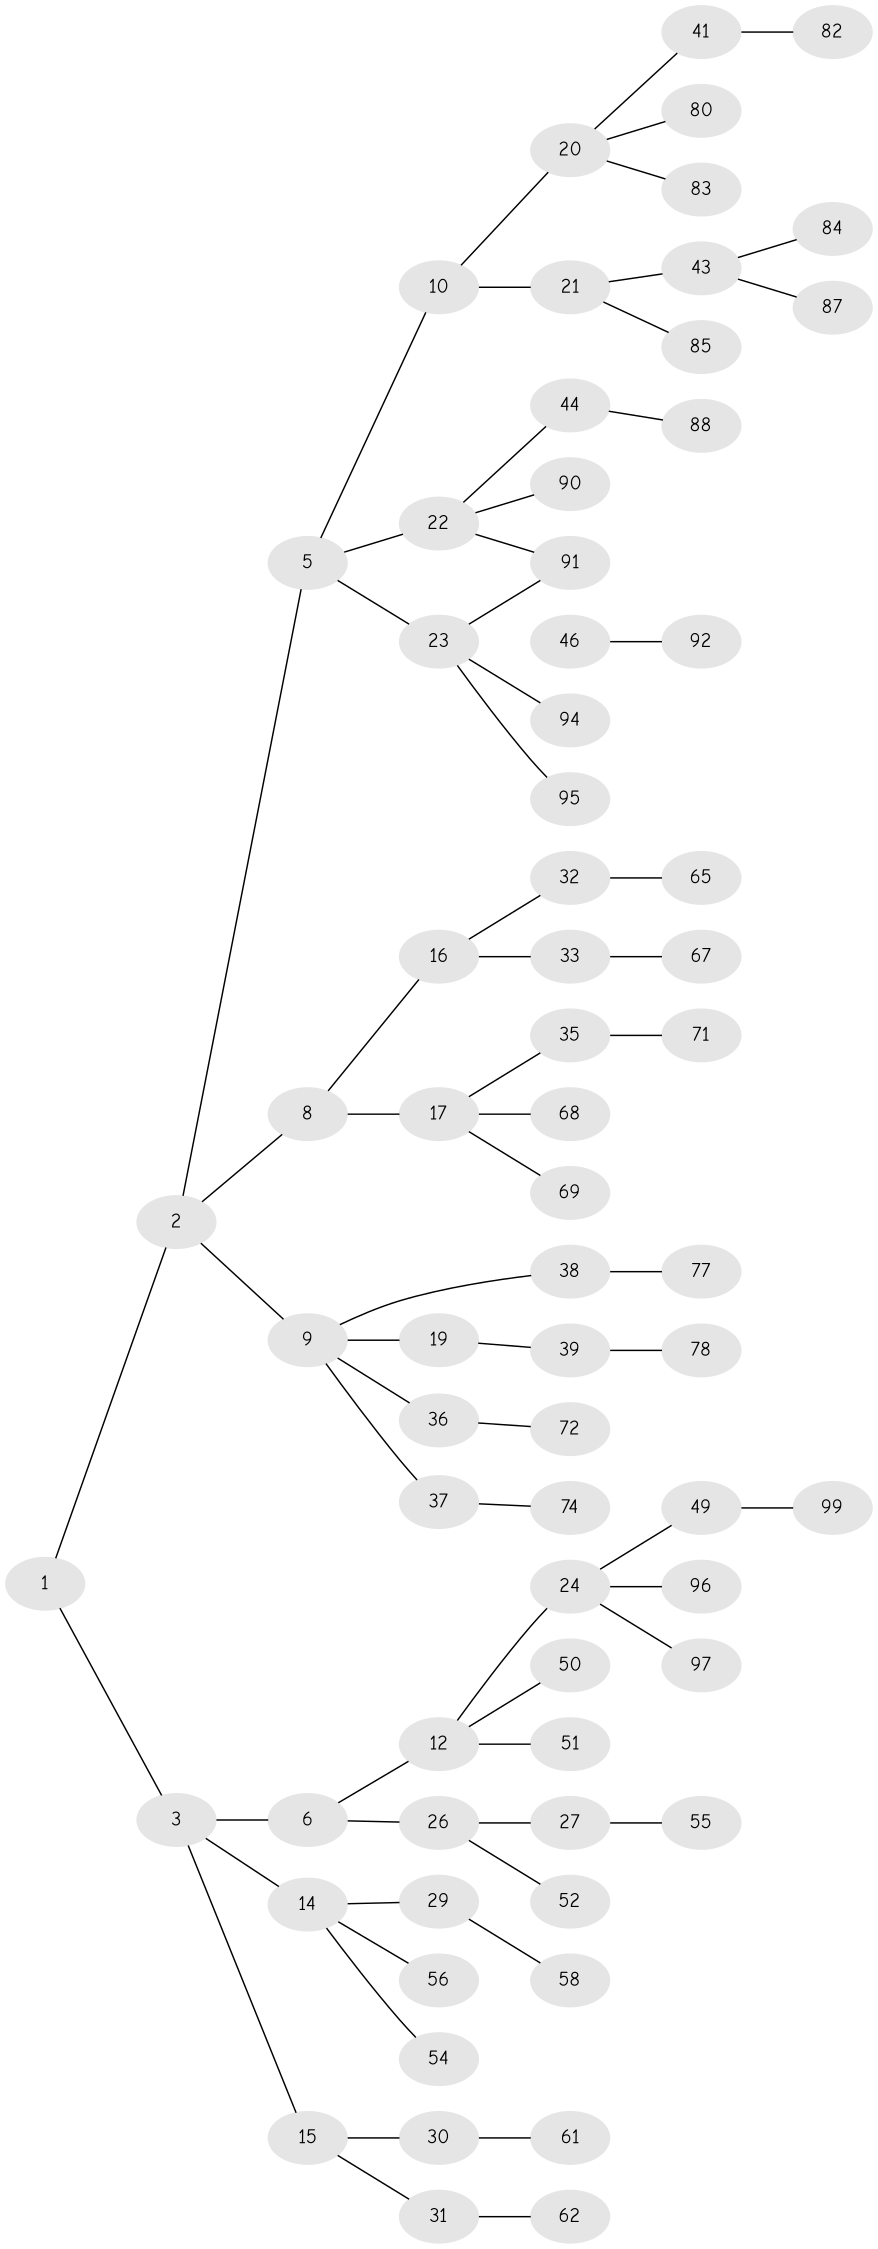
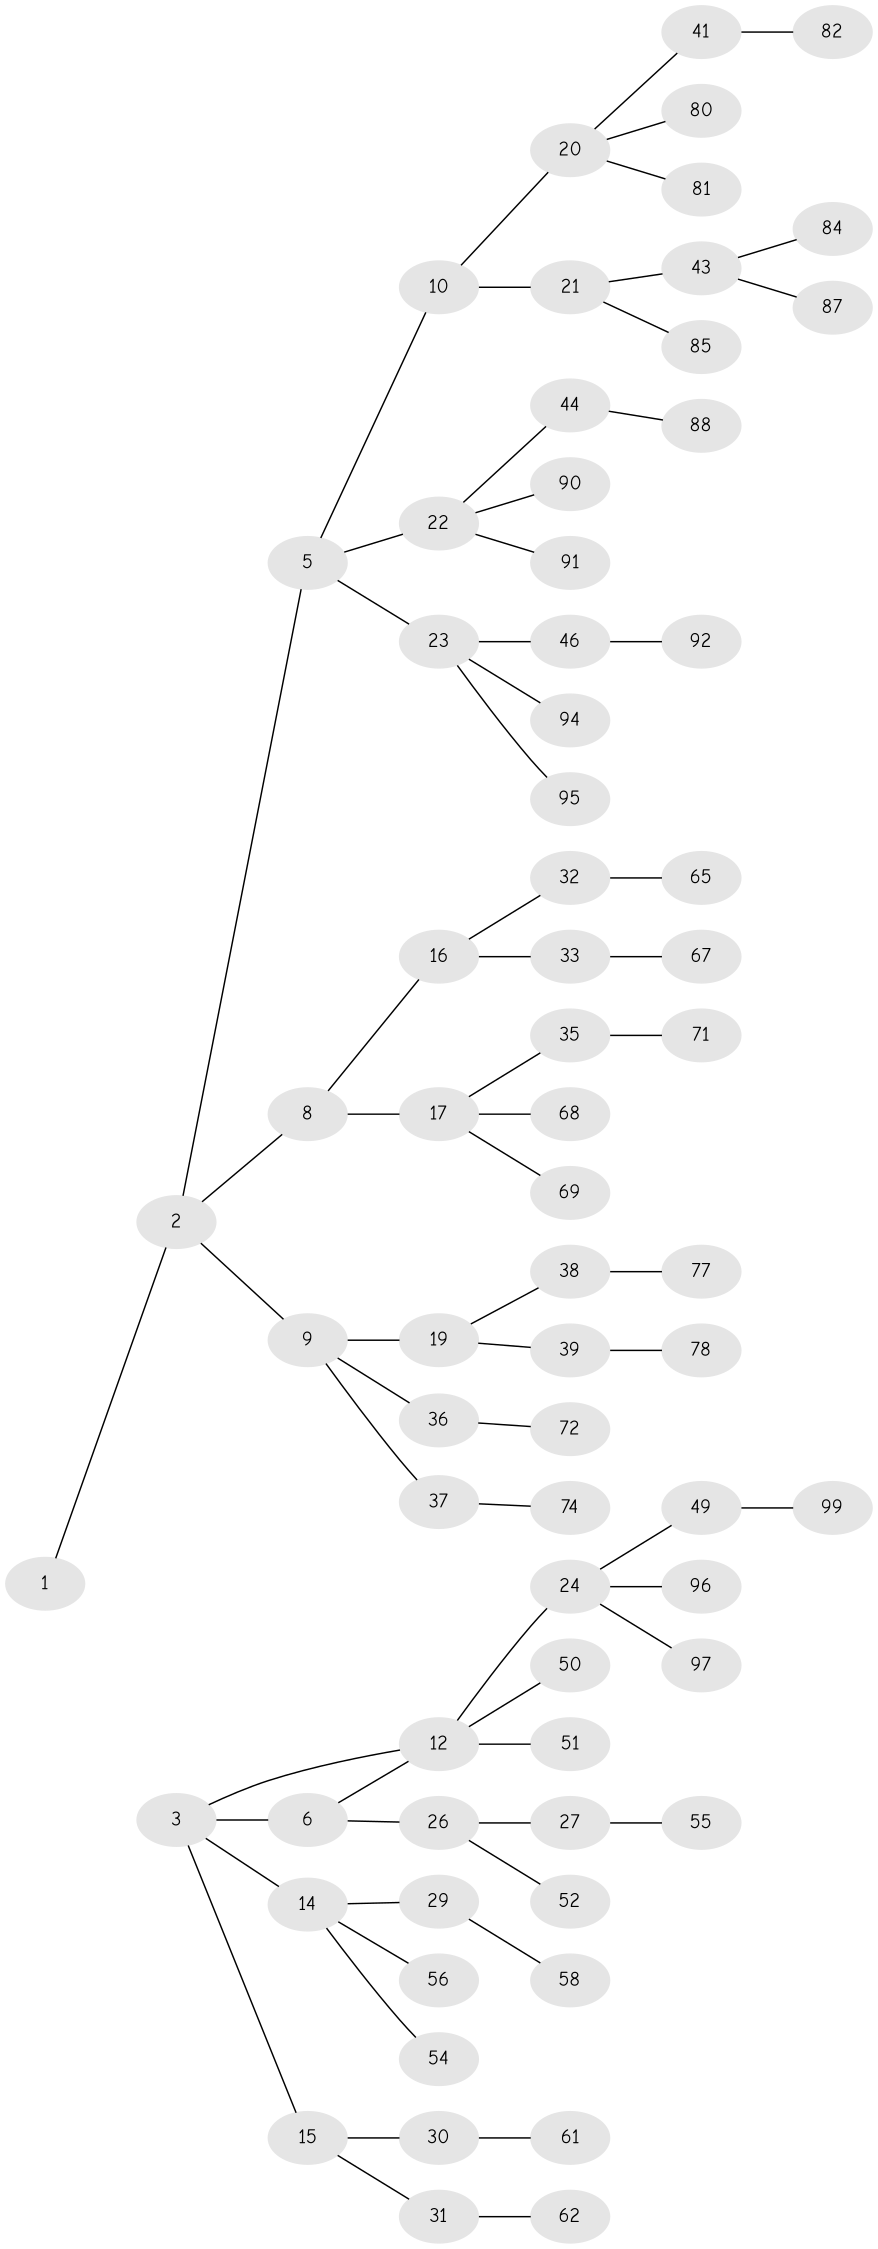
(701, 190) -> (701, 190)
(505, 602) -> (505, 642)
(433, 1292) -> (505, 1306)
(111, 1702) -> (302, 1771)
